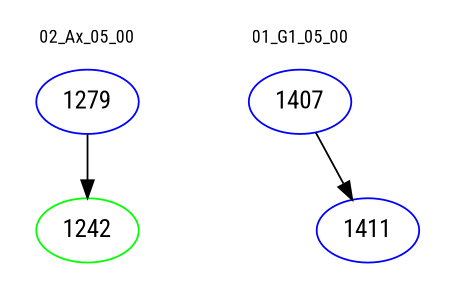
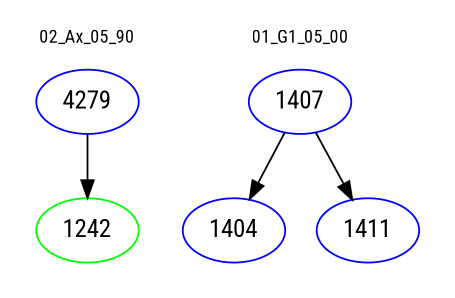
(88, 38) -> (88, 38)
(88, 102) -> (88, 102)
none -> (234, 230)
